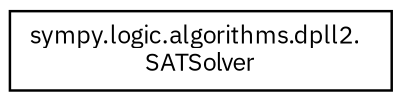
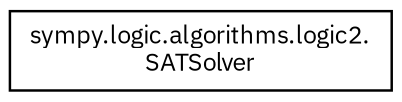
(201, 51) -> (201, 51)
